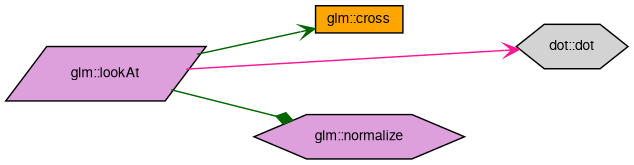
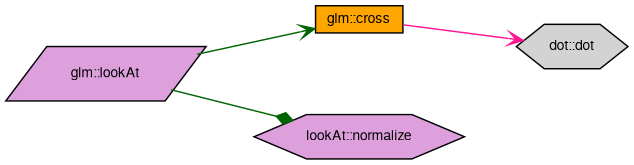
(345, 60) -> (456, 32)
(359, 137) -> (359, 137)
